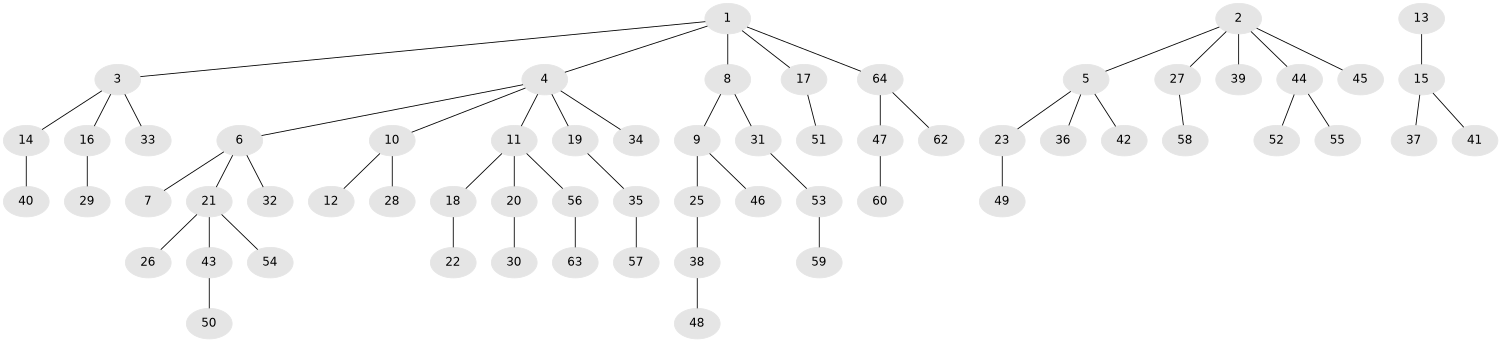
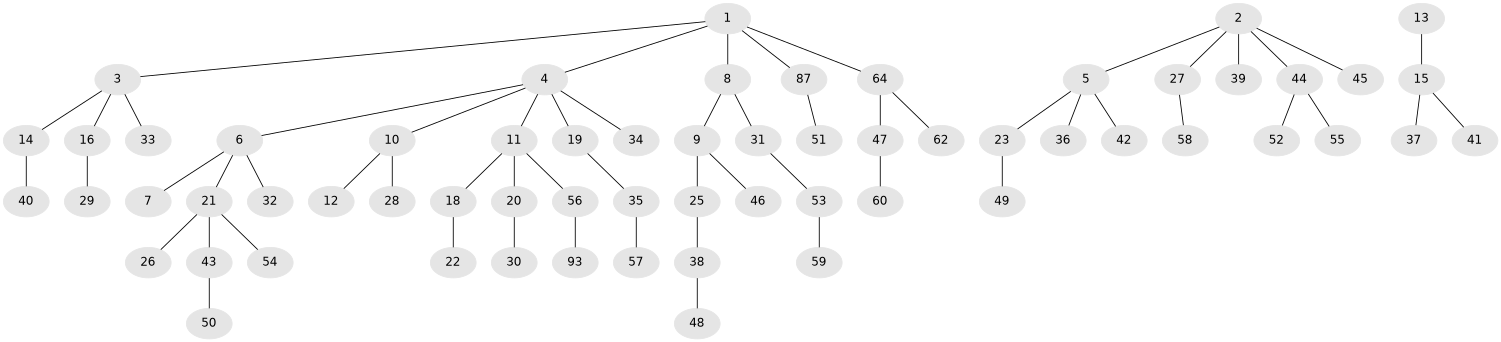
(804, 80) -> (804, 80)
(575, 263) -> (575, 263)
